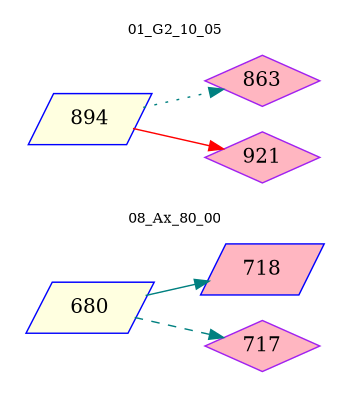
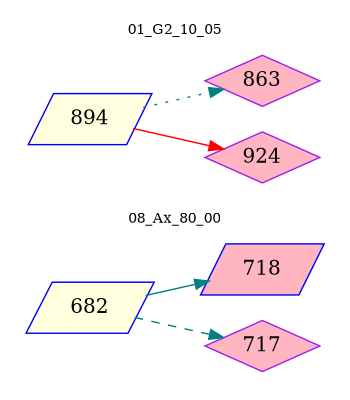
(262, 157) -> (262, 157)
(90, 308) -> (90, 308)
